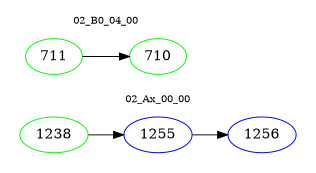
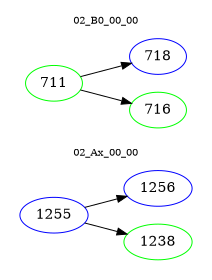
(106, 21) -> (106, 21)
none -> (158, 57)
(158, 57) -> (158, 110)
(101, 135) -> (101, 227)
